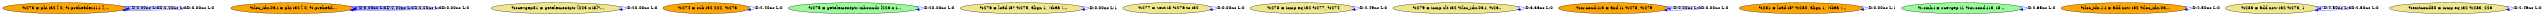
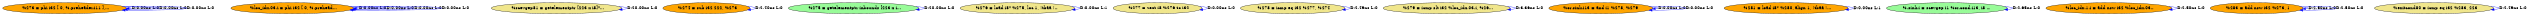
(1022, 8) -> (1017, 8)
(1613, 8) -> (1601, 8)
(2272, 8) -> (2257, 8)
